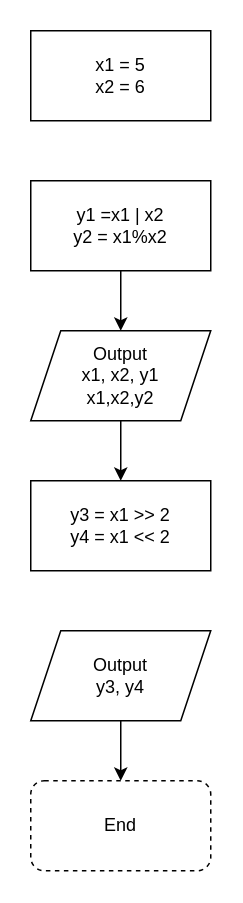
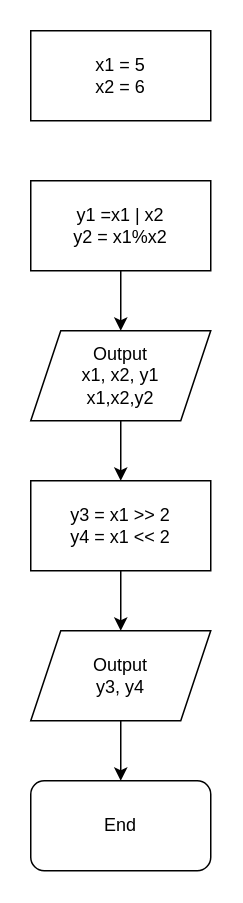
none -> (121, 596)
(121, 826) -> (121, 826)
